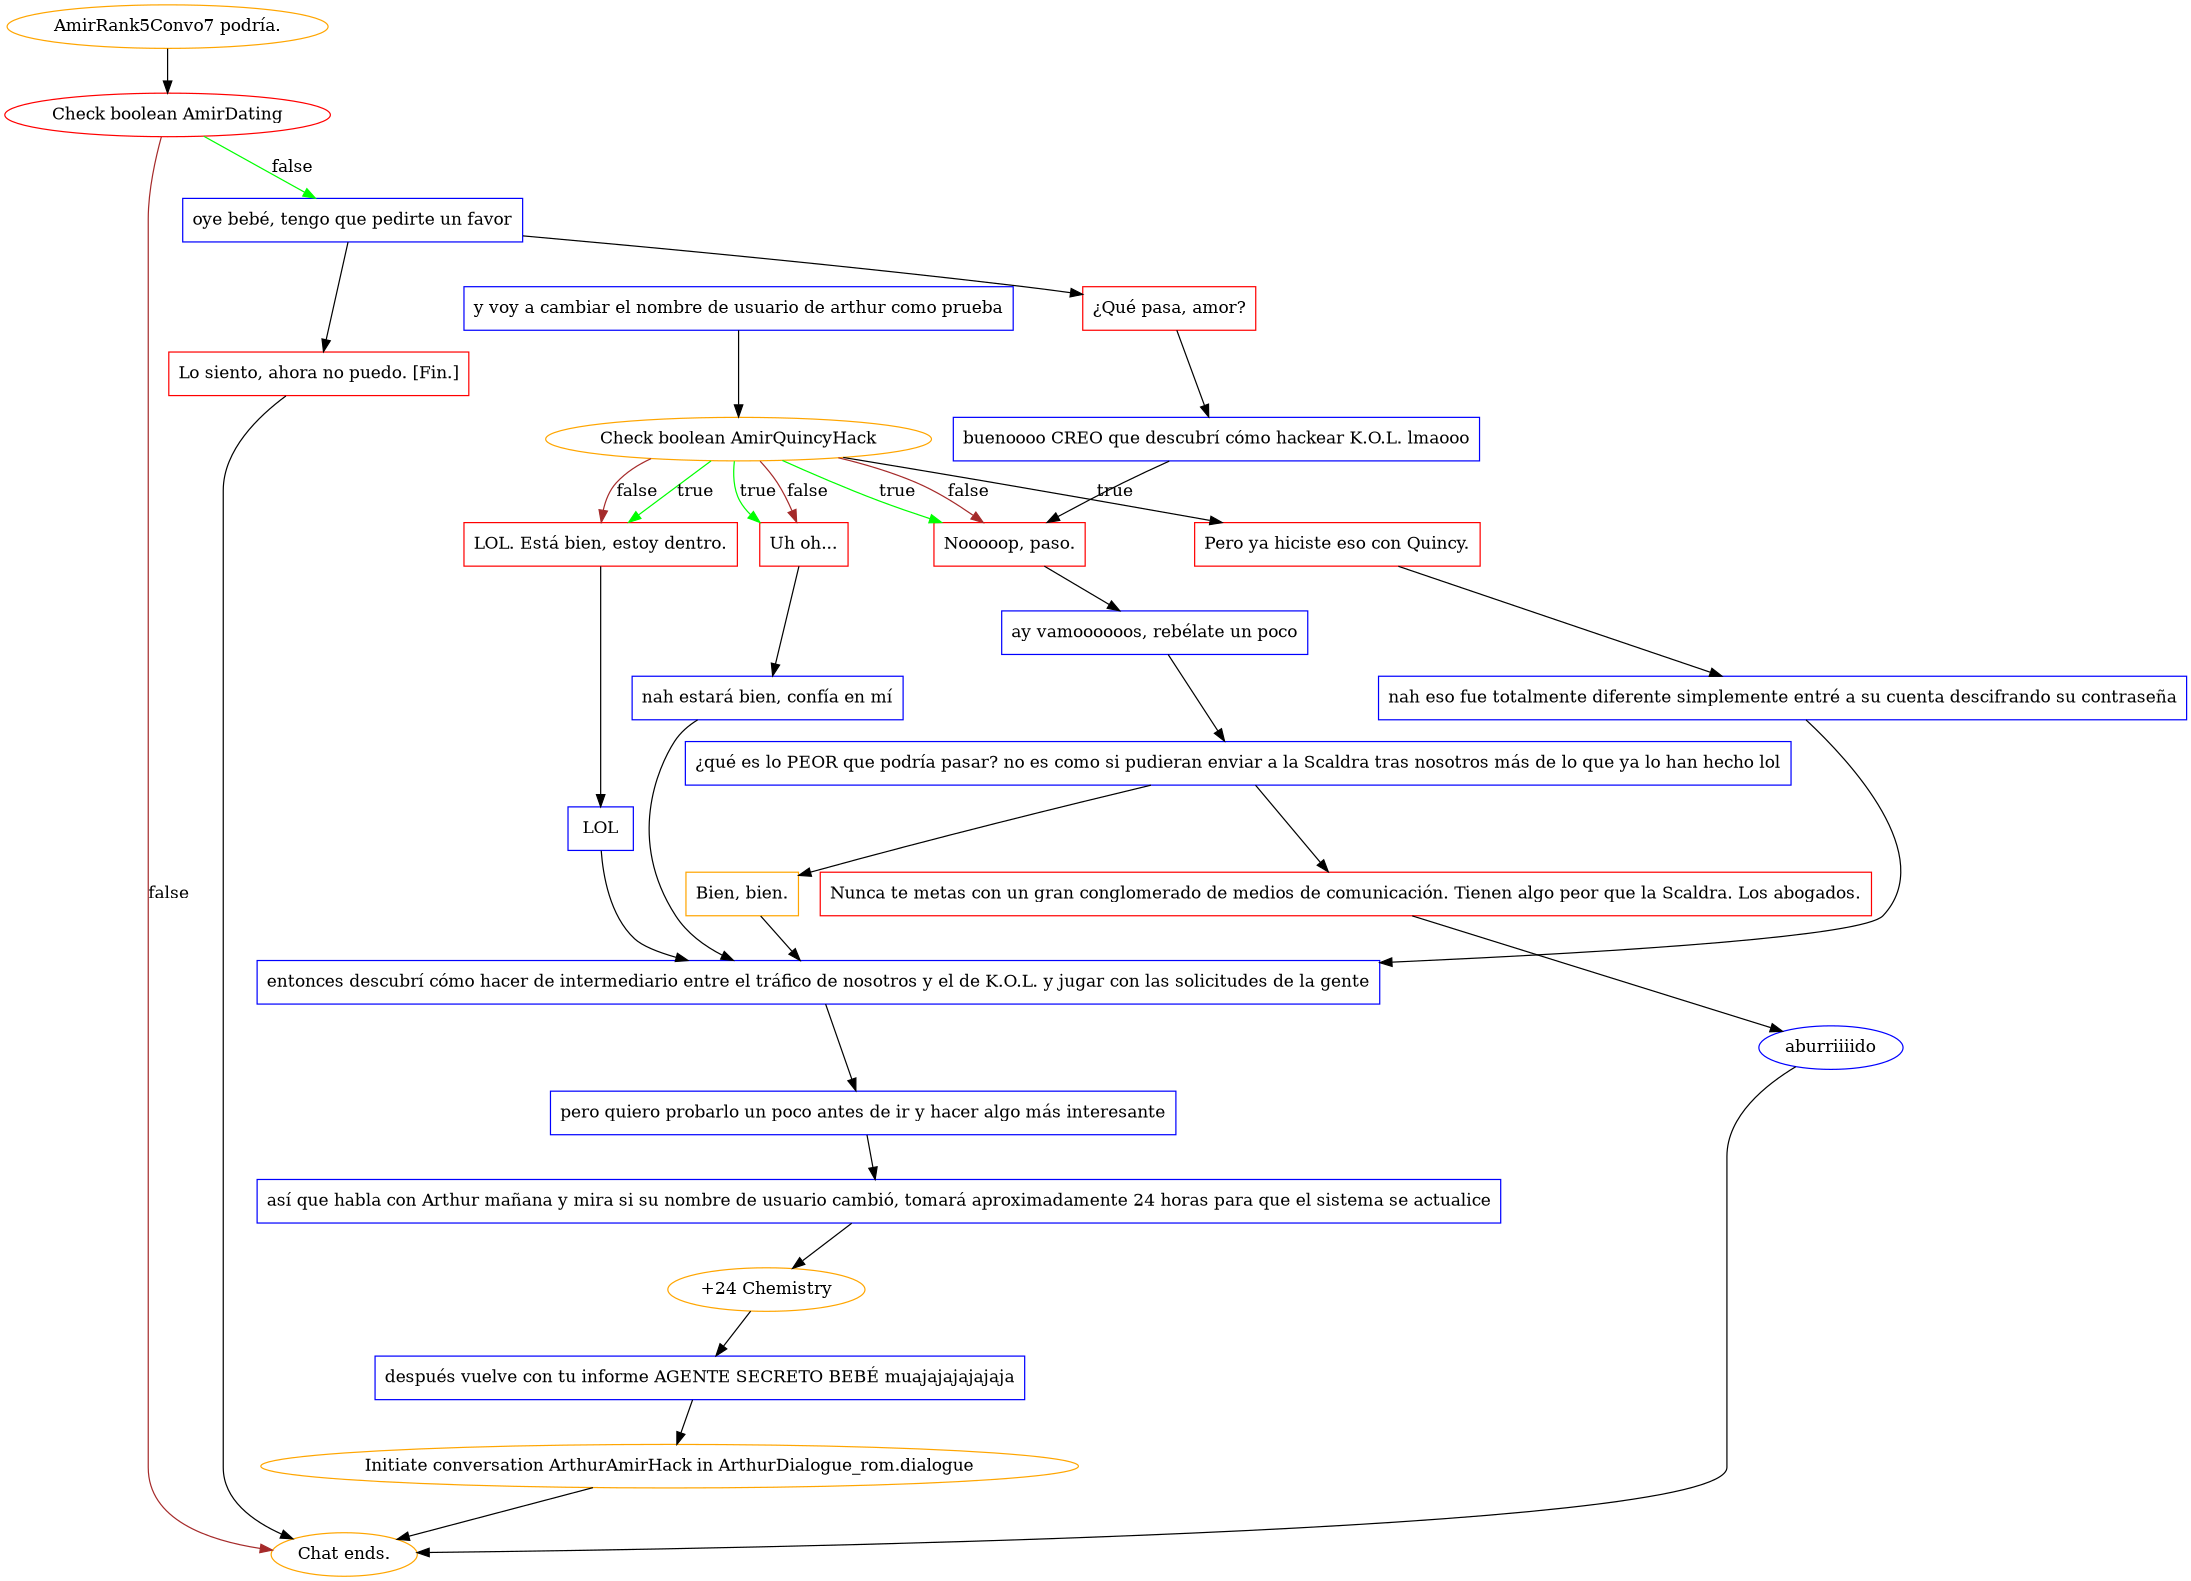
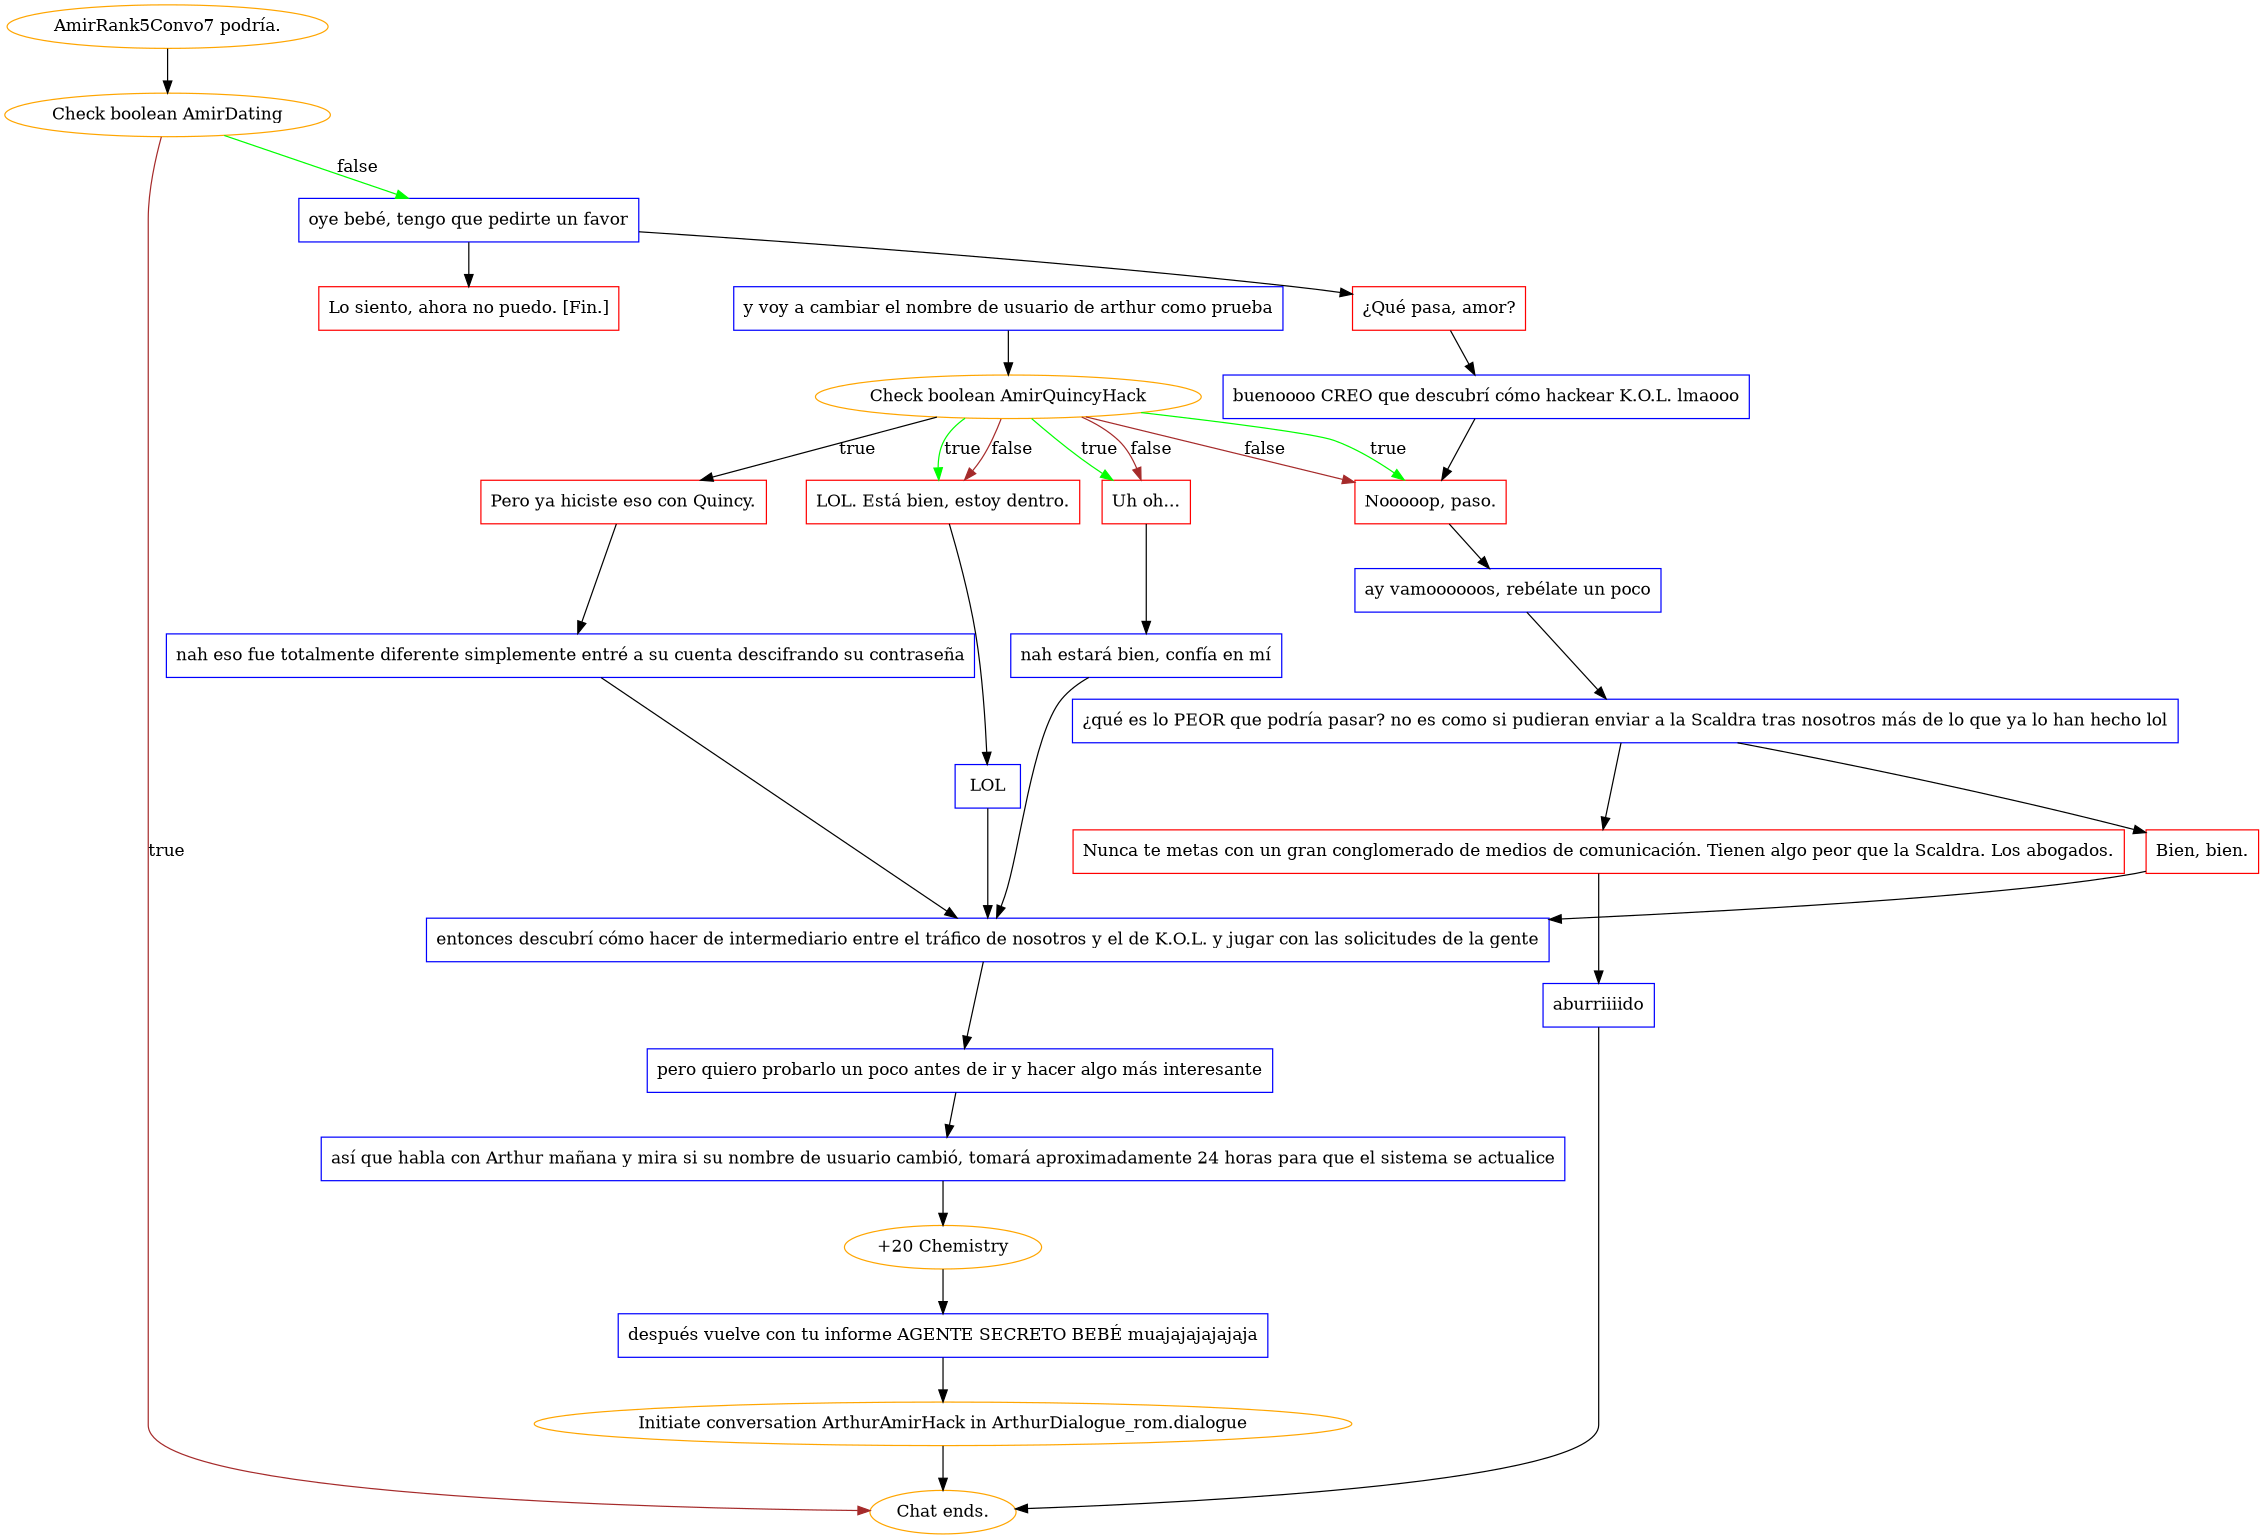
(168, 115) -> (168, 115)
(169, 894) -> (167, 852)
(742, 894) -> (2202, 852)
(223, 967) -> none
(1831, 1048) -> (1599, 1005)
(766, 1290) -> (943, 1247)
